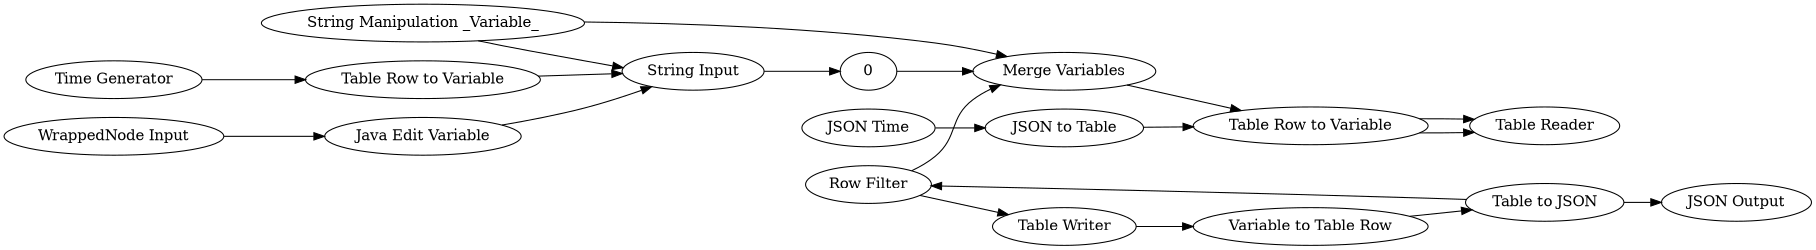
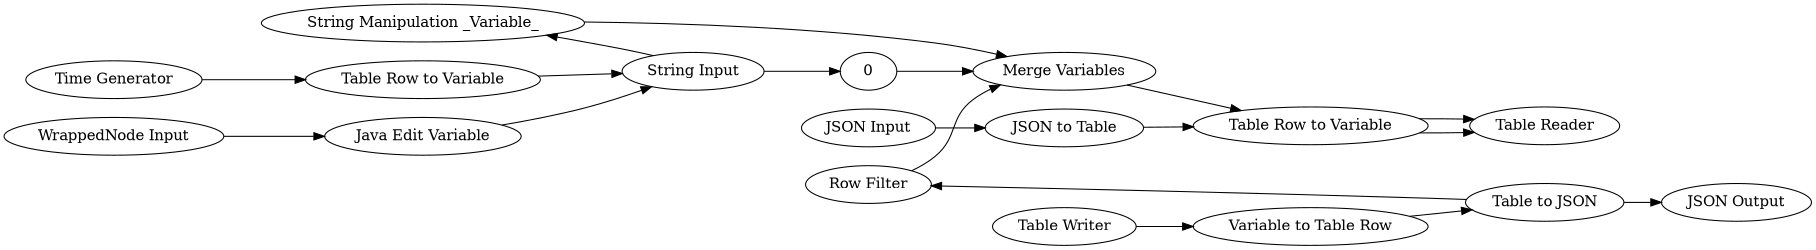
(545, 54) -> (605, 46)
(869, 128) -> (869, 128)
(959, 204) -> none
